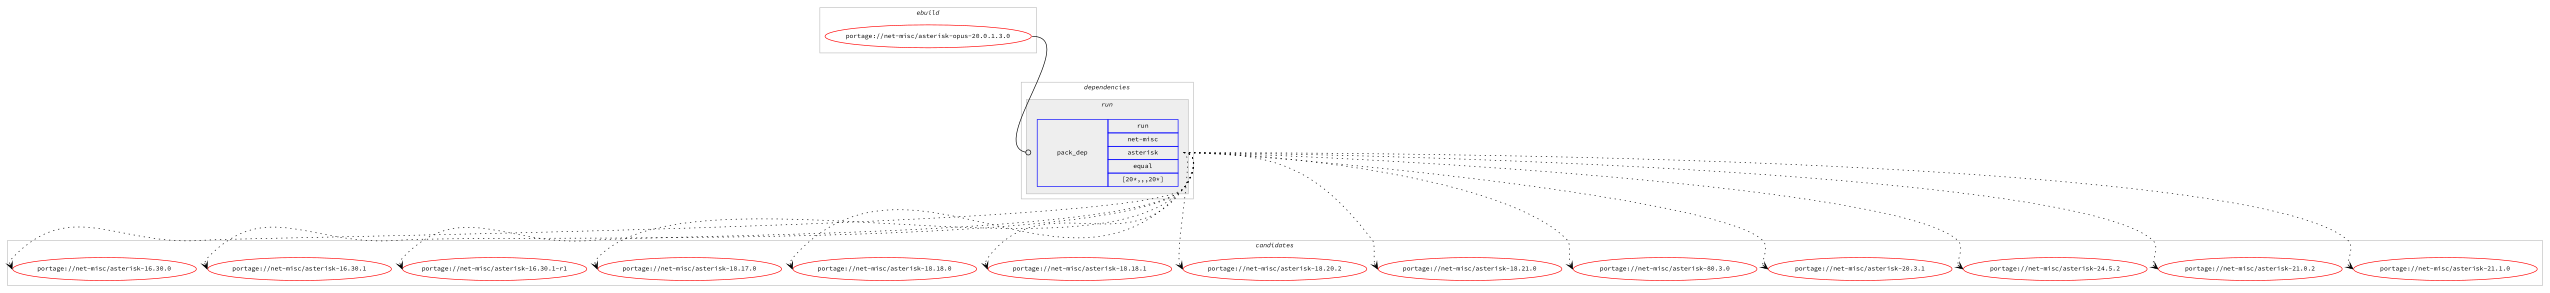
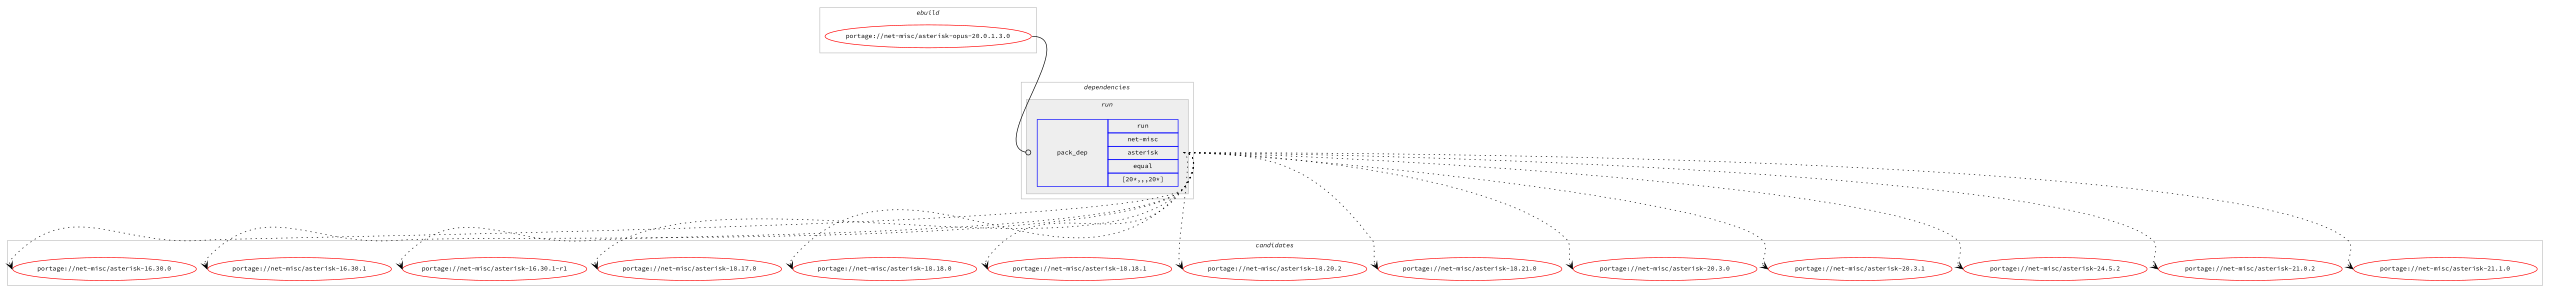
(1665, 269) -> (1665, 269)
